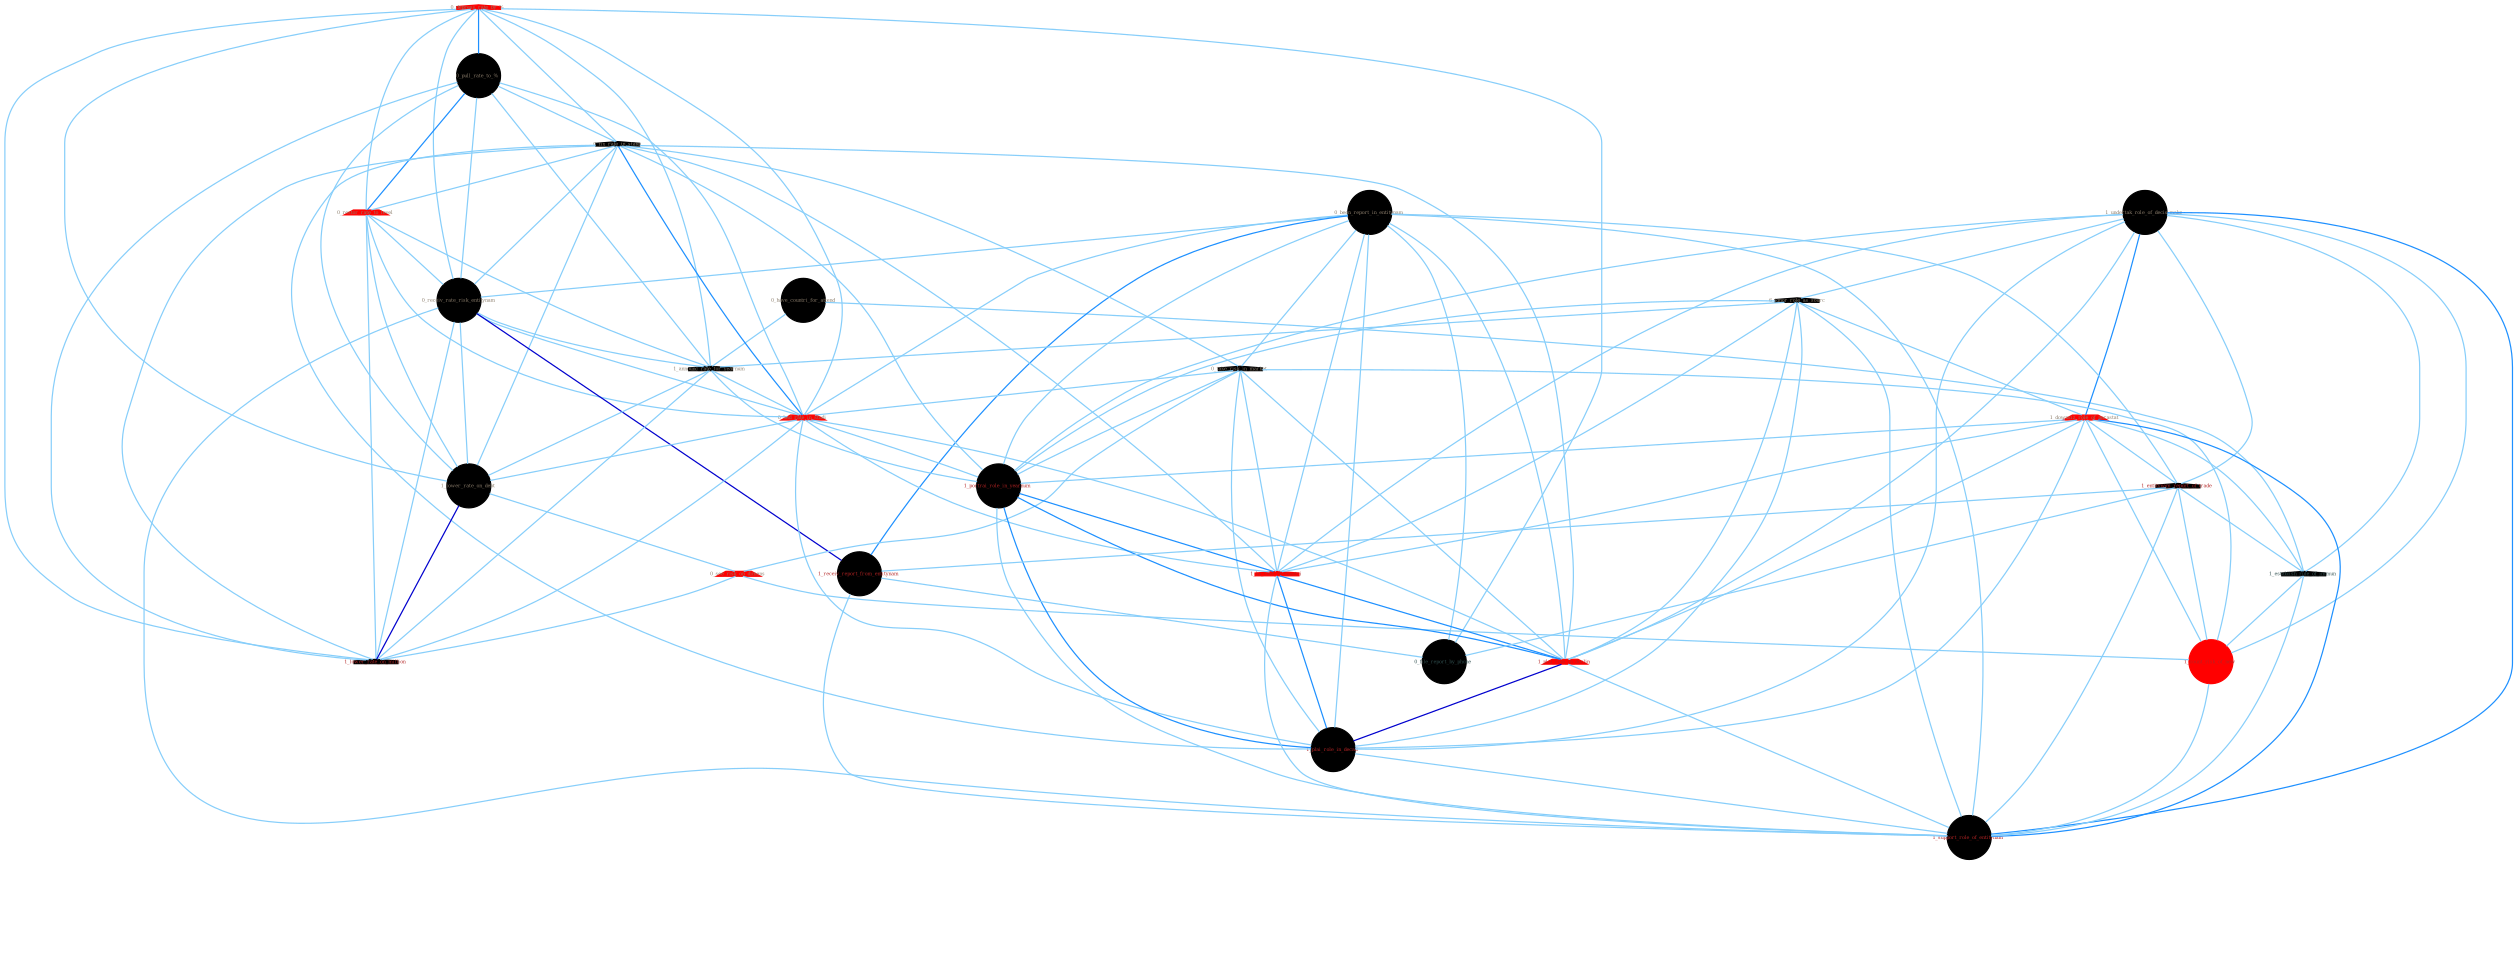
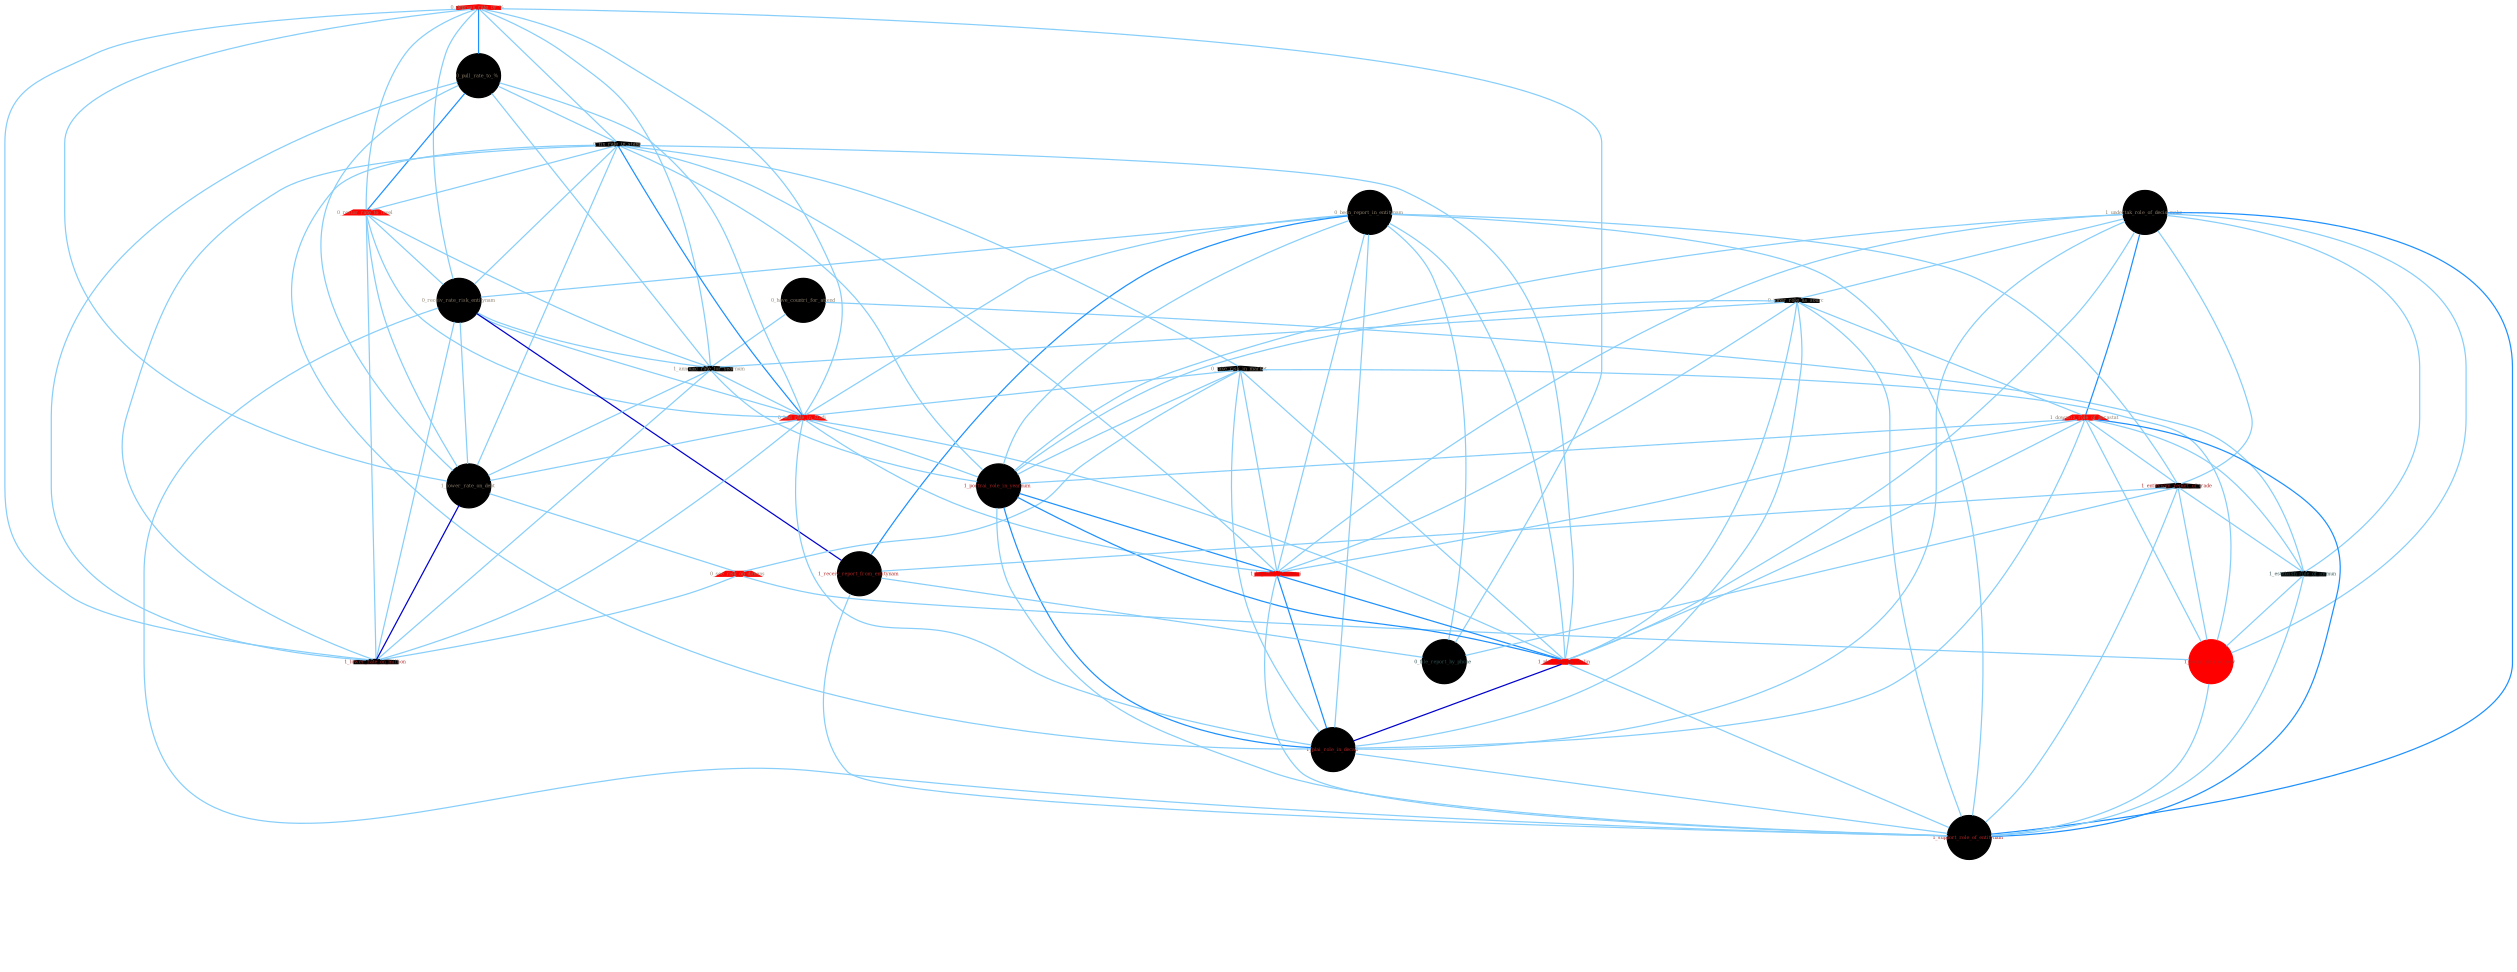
(468, 193) -> none
(1299, 298) -> none
(1797, 300) -> (1797, 300)
